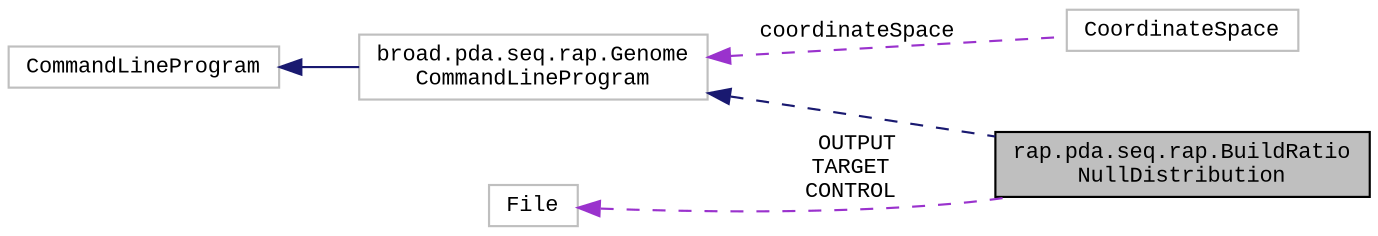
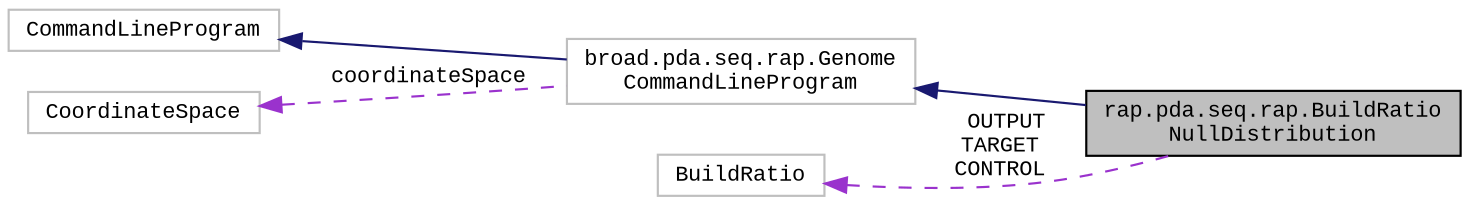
(898, 46) -> (424, 96)
(863, 117) -> (1012, 98)
(533, 206) -> (741, 175)
